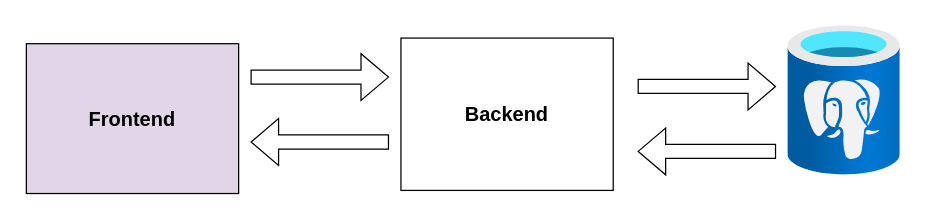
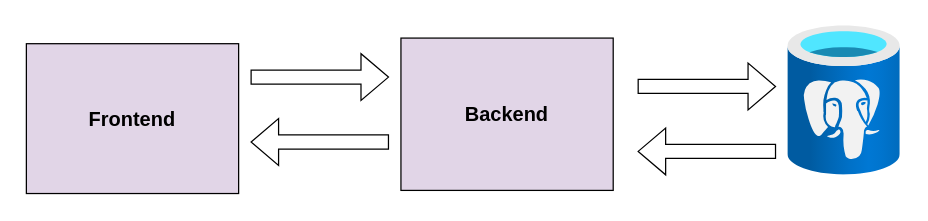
(507, 114) -> (507, 114)
